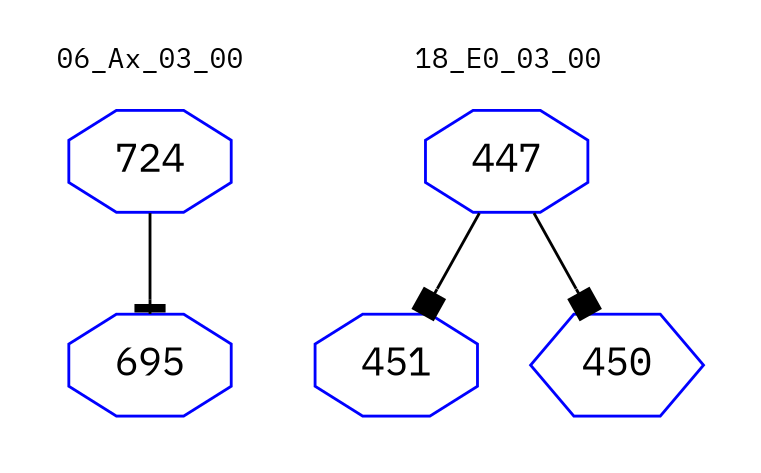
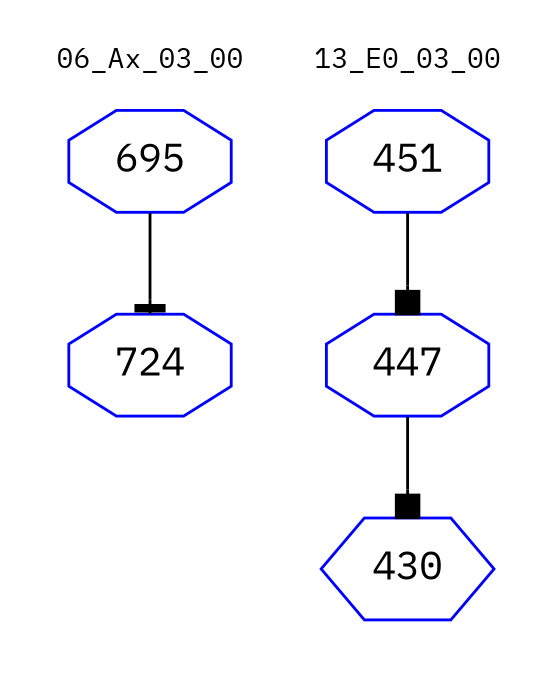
(510, 61) -> (409, 61)
(458, 251) -> (408, 249)
(150, 256) -> (150, 256)
(617, 365) -> (408, 569)
